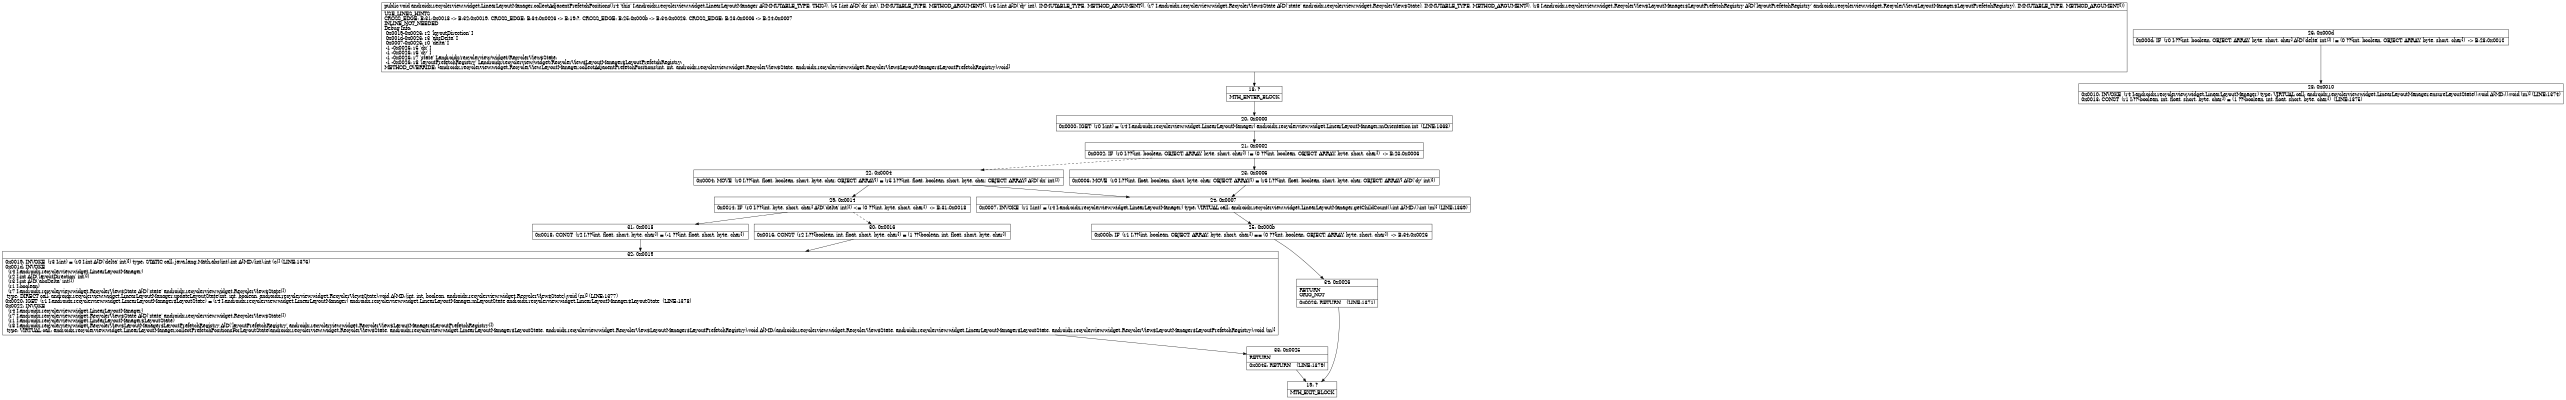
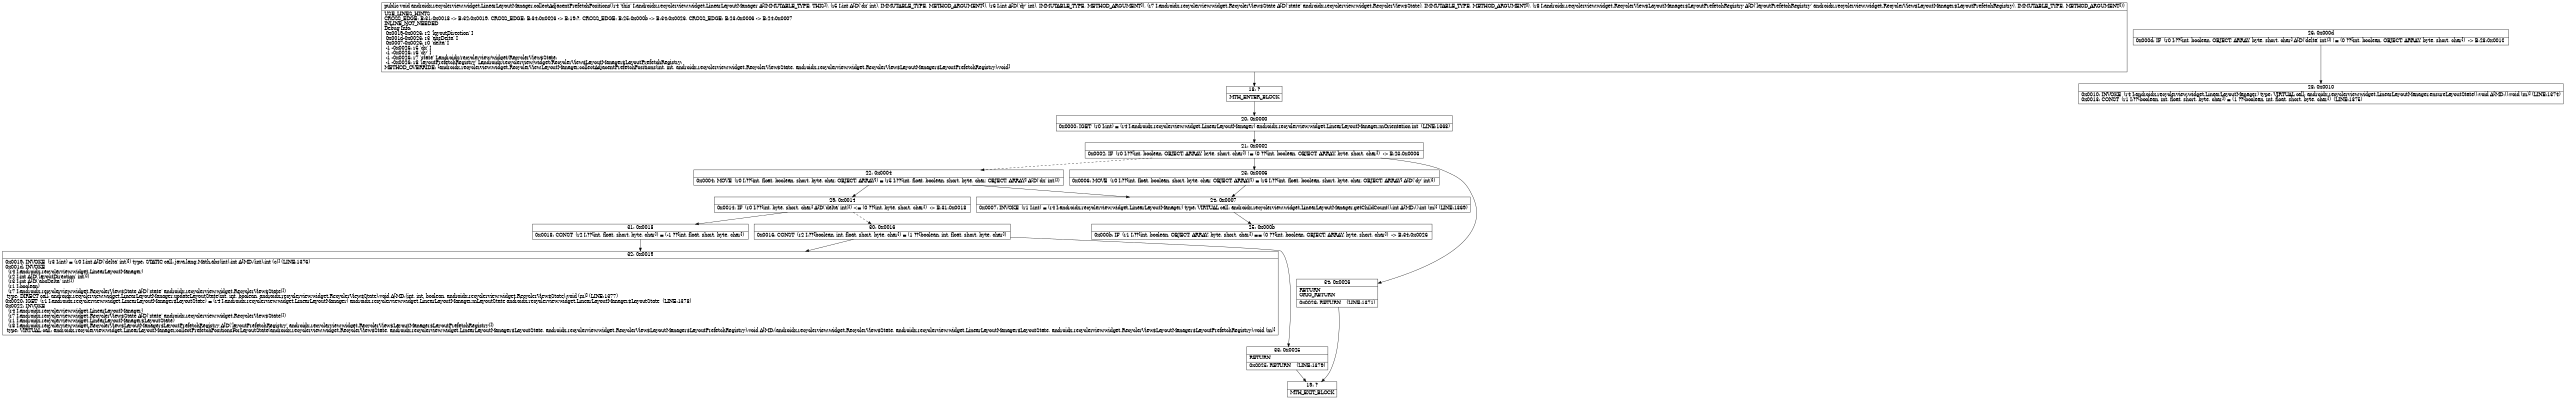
(1299, 257) -> (1476, 215)
(1312, 295) -> (1317, 295)
(1149, 344) -> (1193, 245)
(1287, 366) -> (1287, 366)
